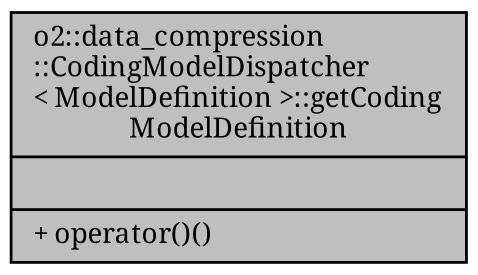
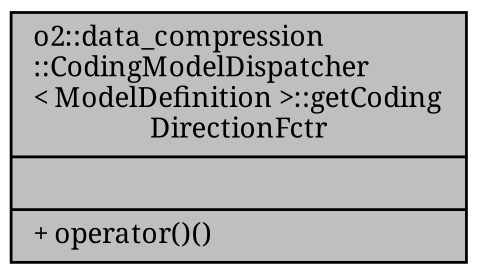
(239, 129) -> (239, 129)
